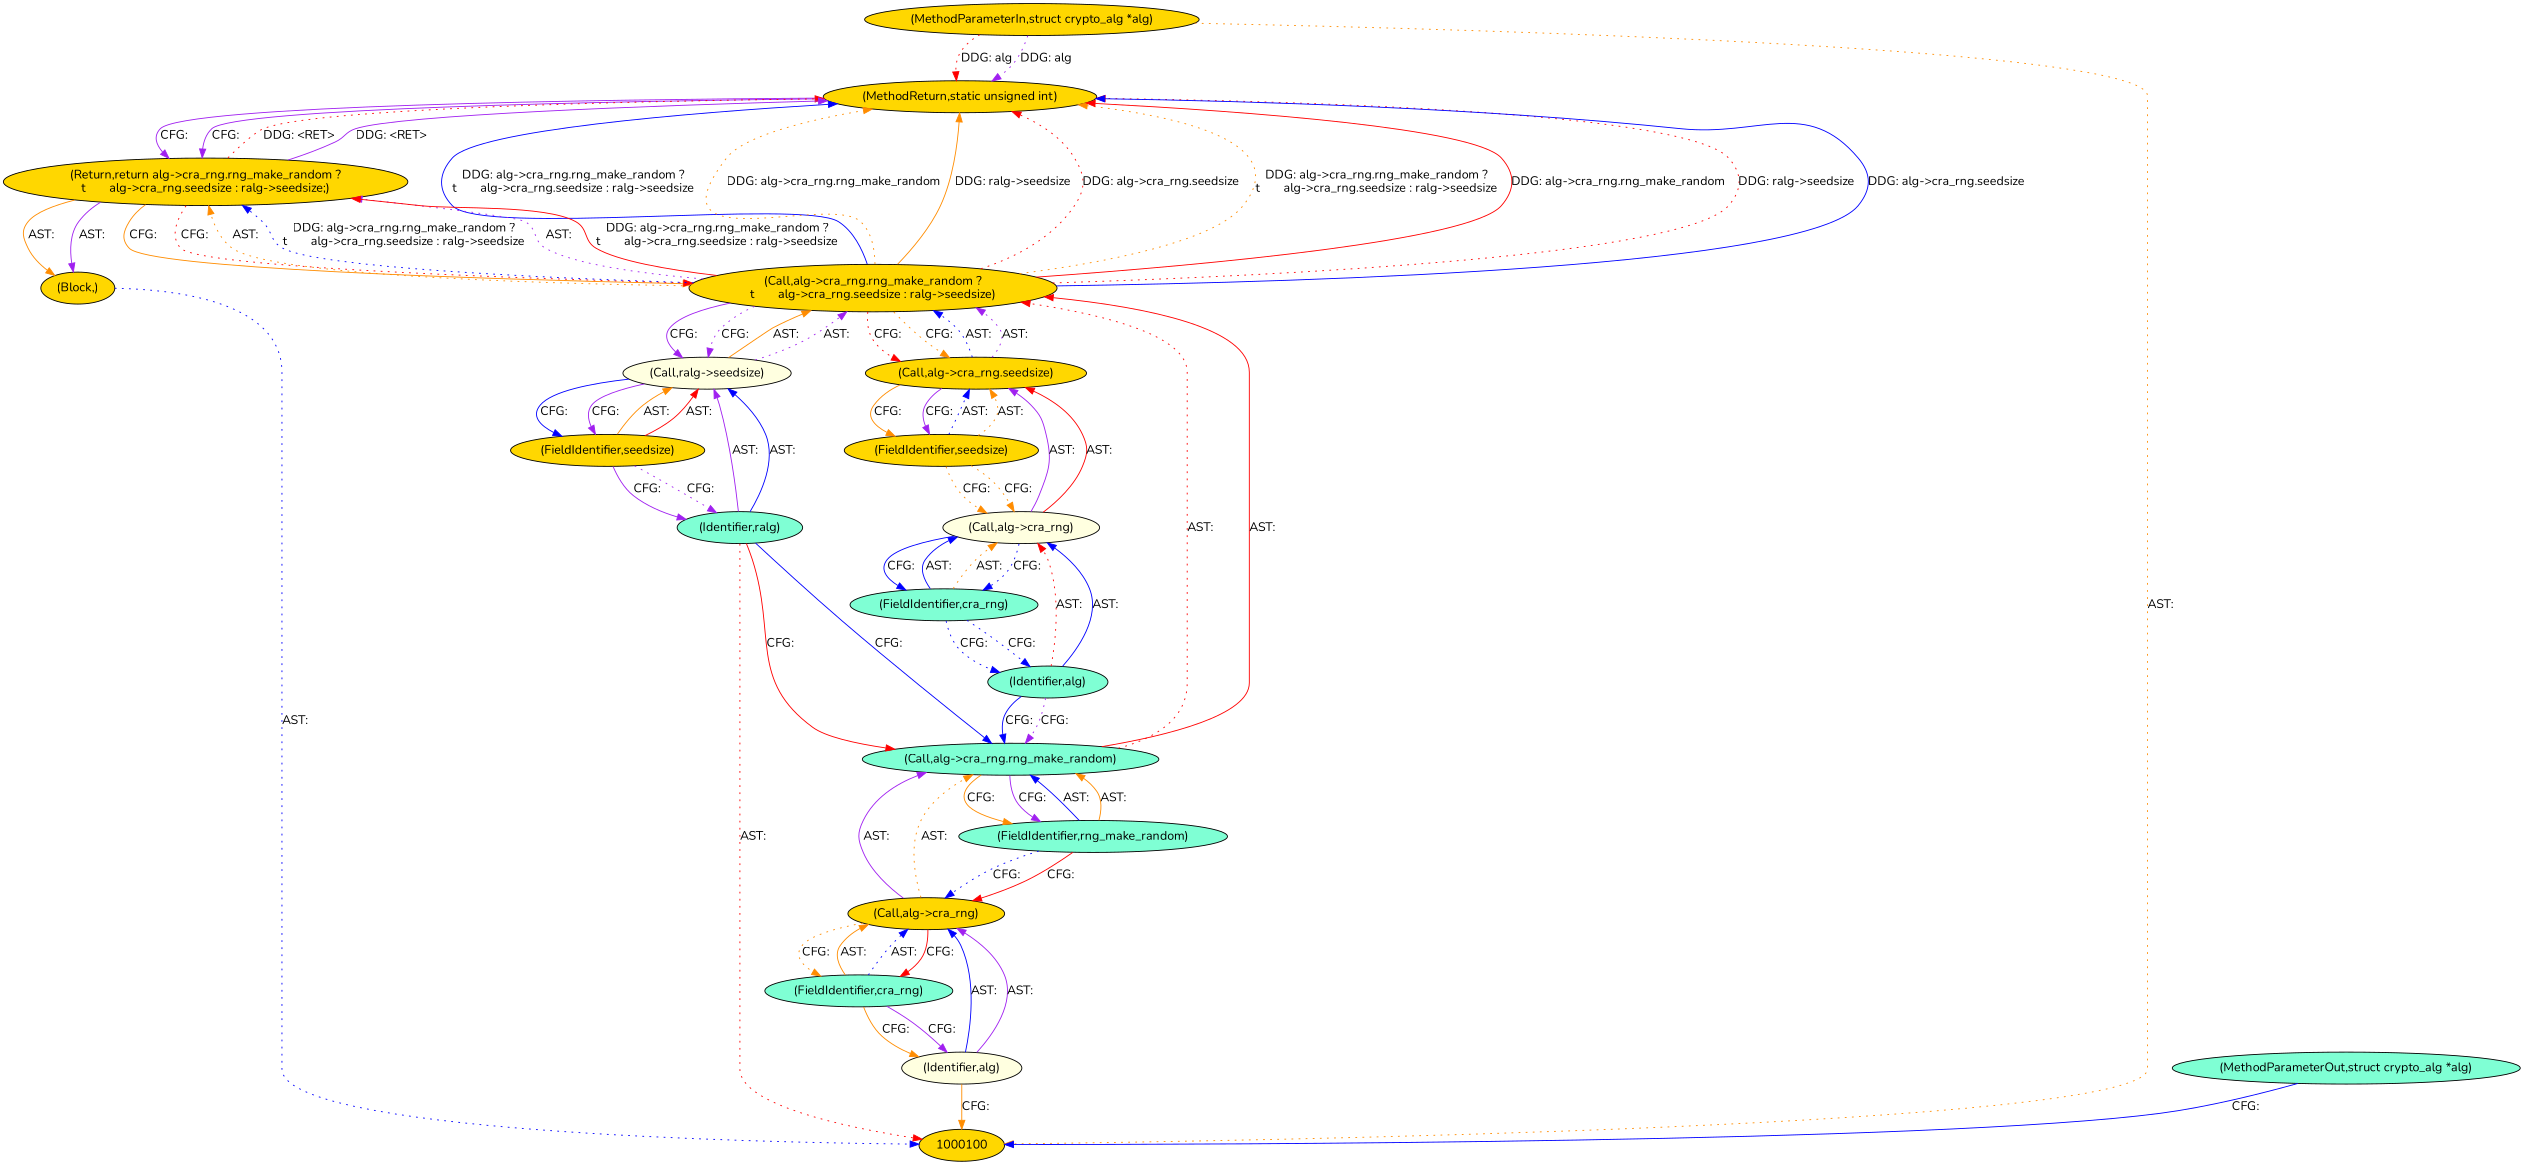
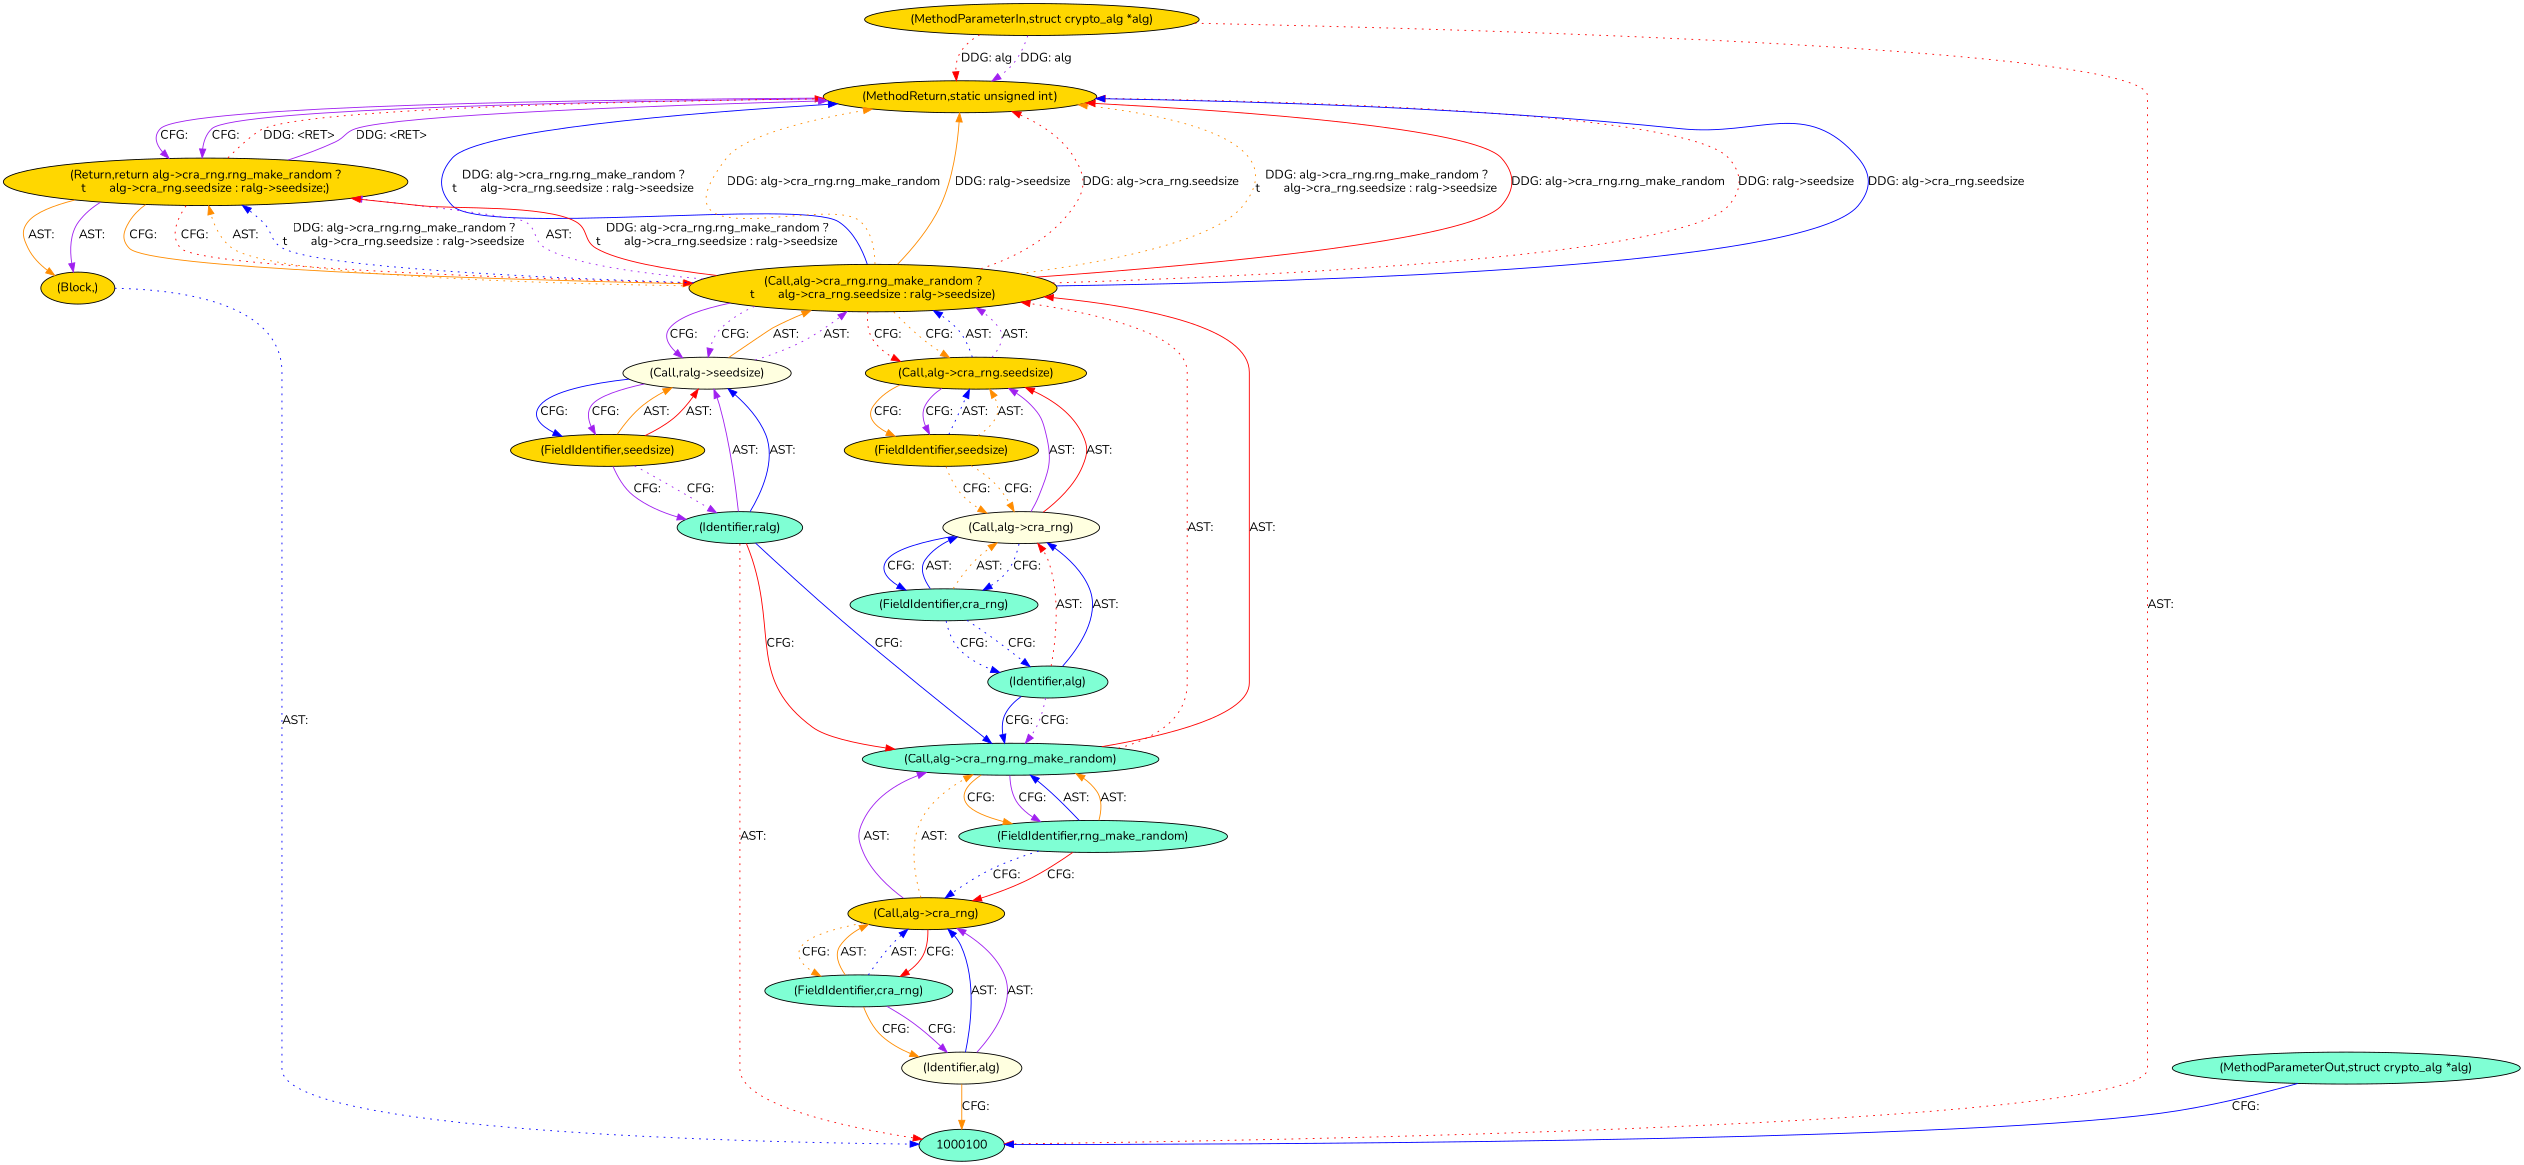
(2147, 673) -> (2147, 673)
(962, 1145) -> (962, 1145)
